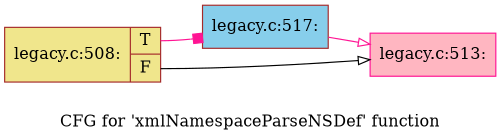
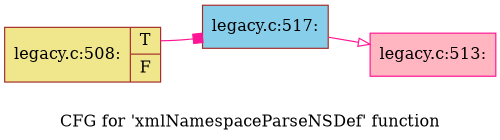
(260, 66) -> none
